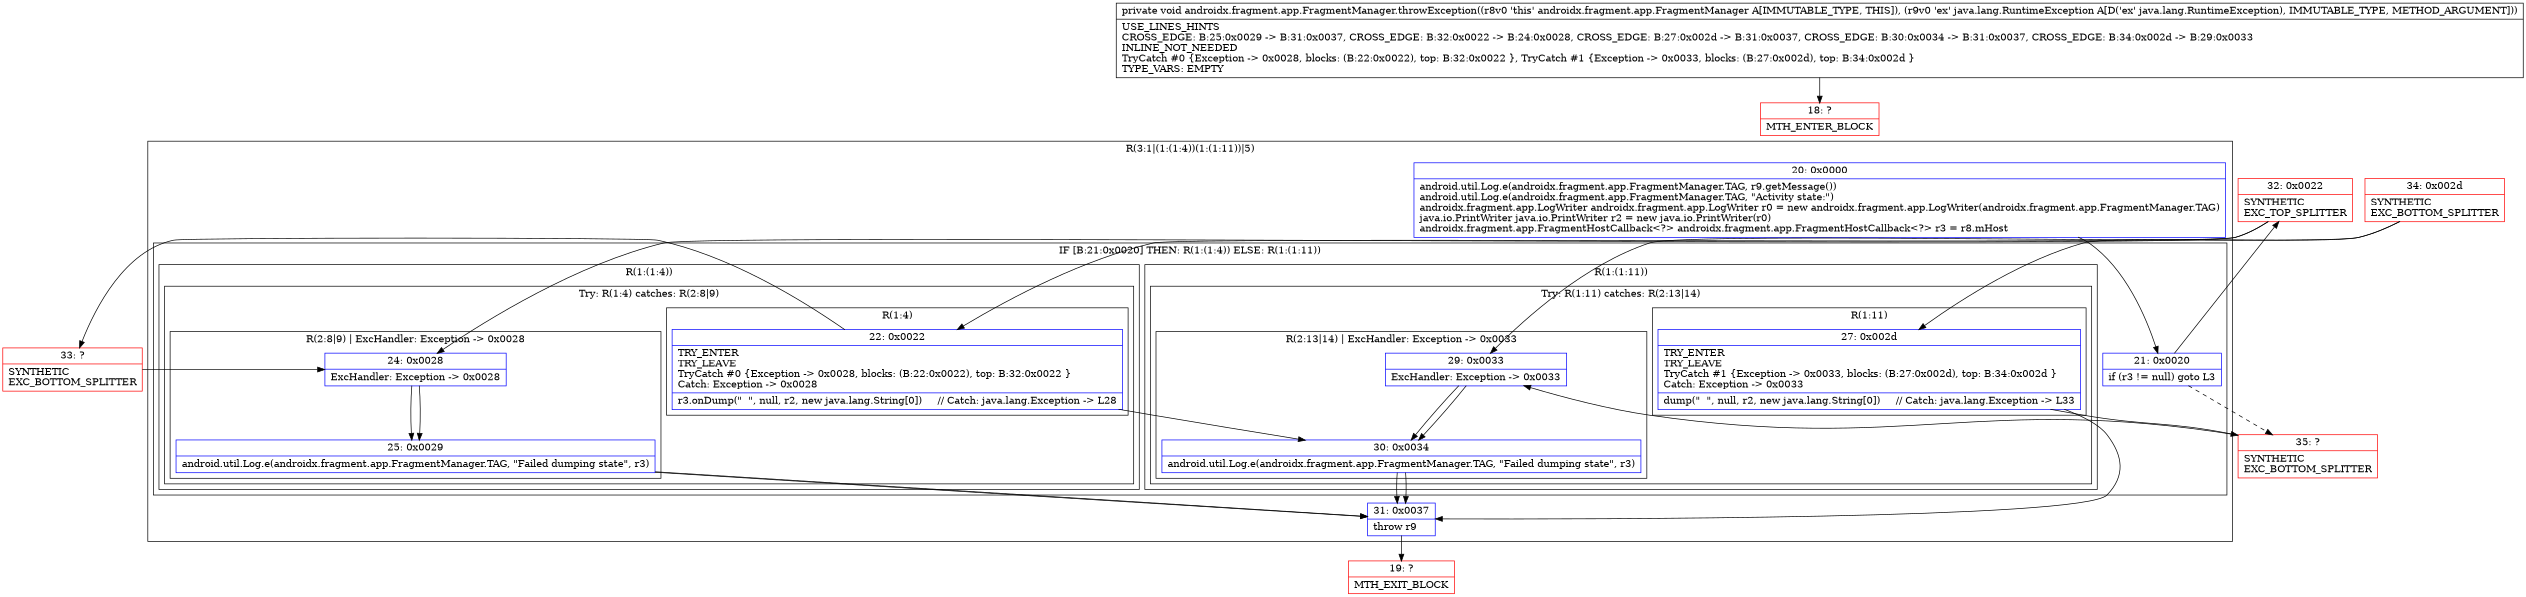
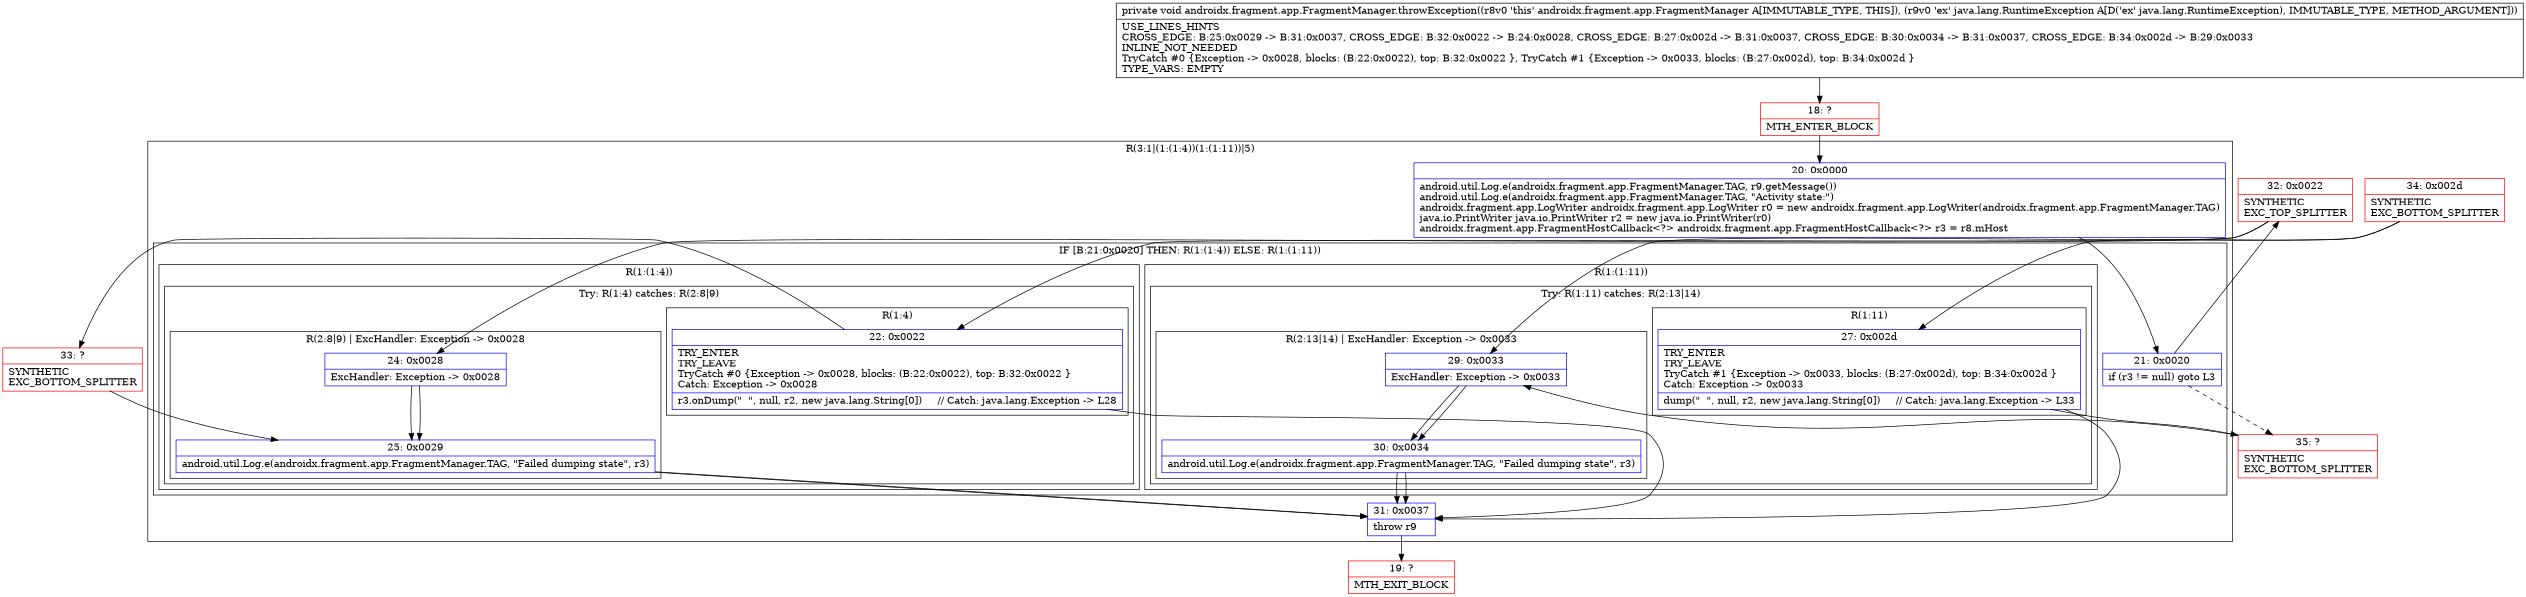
none -> (1820, 146)
(230, 370) -> (188, 421)
(1208, 424) -> (1517, 422)
